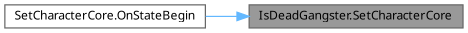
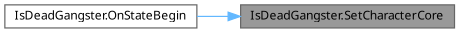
(105, 16) -> (101, 16)
